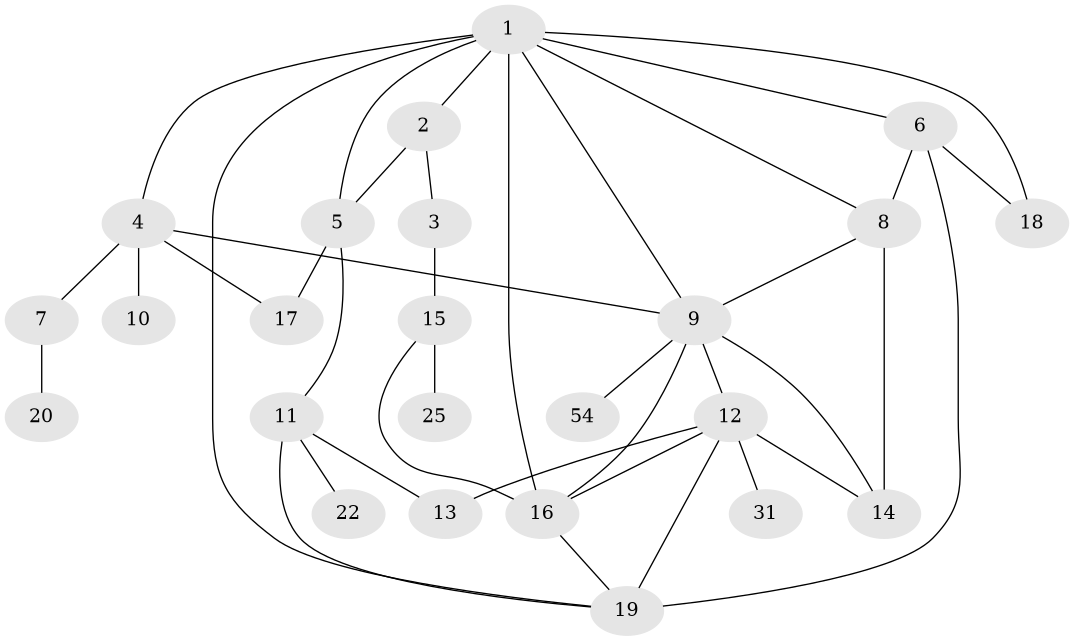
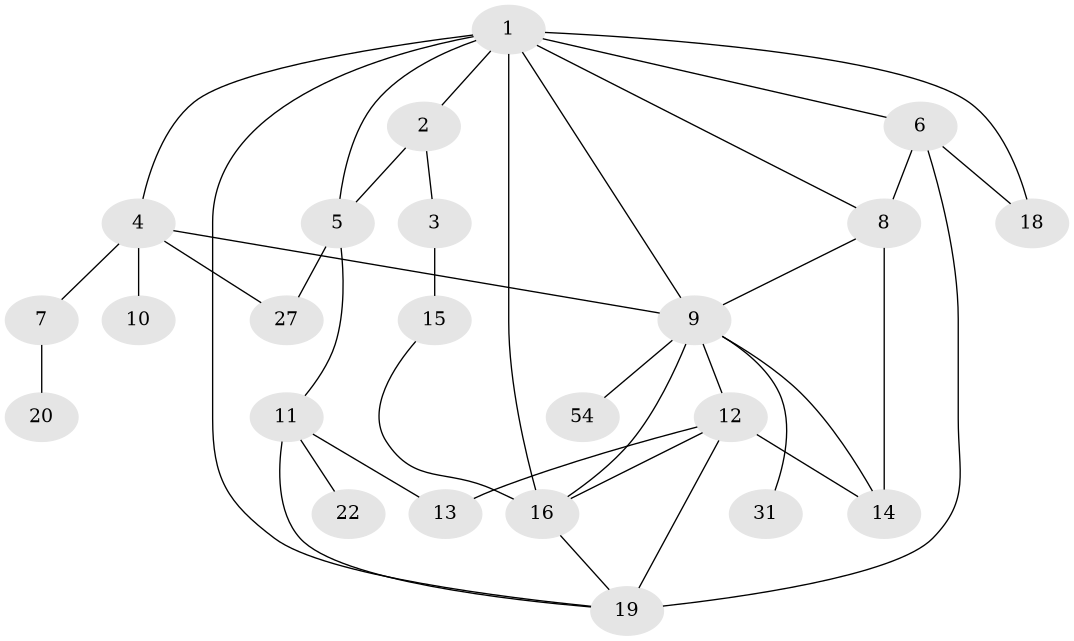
(287, 320) -> (287, 320)
(435, 417) -> none
(748, 465) -> (782, 402)
